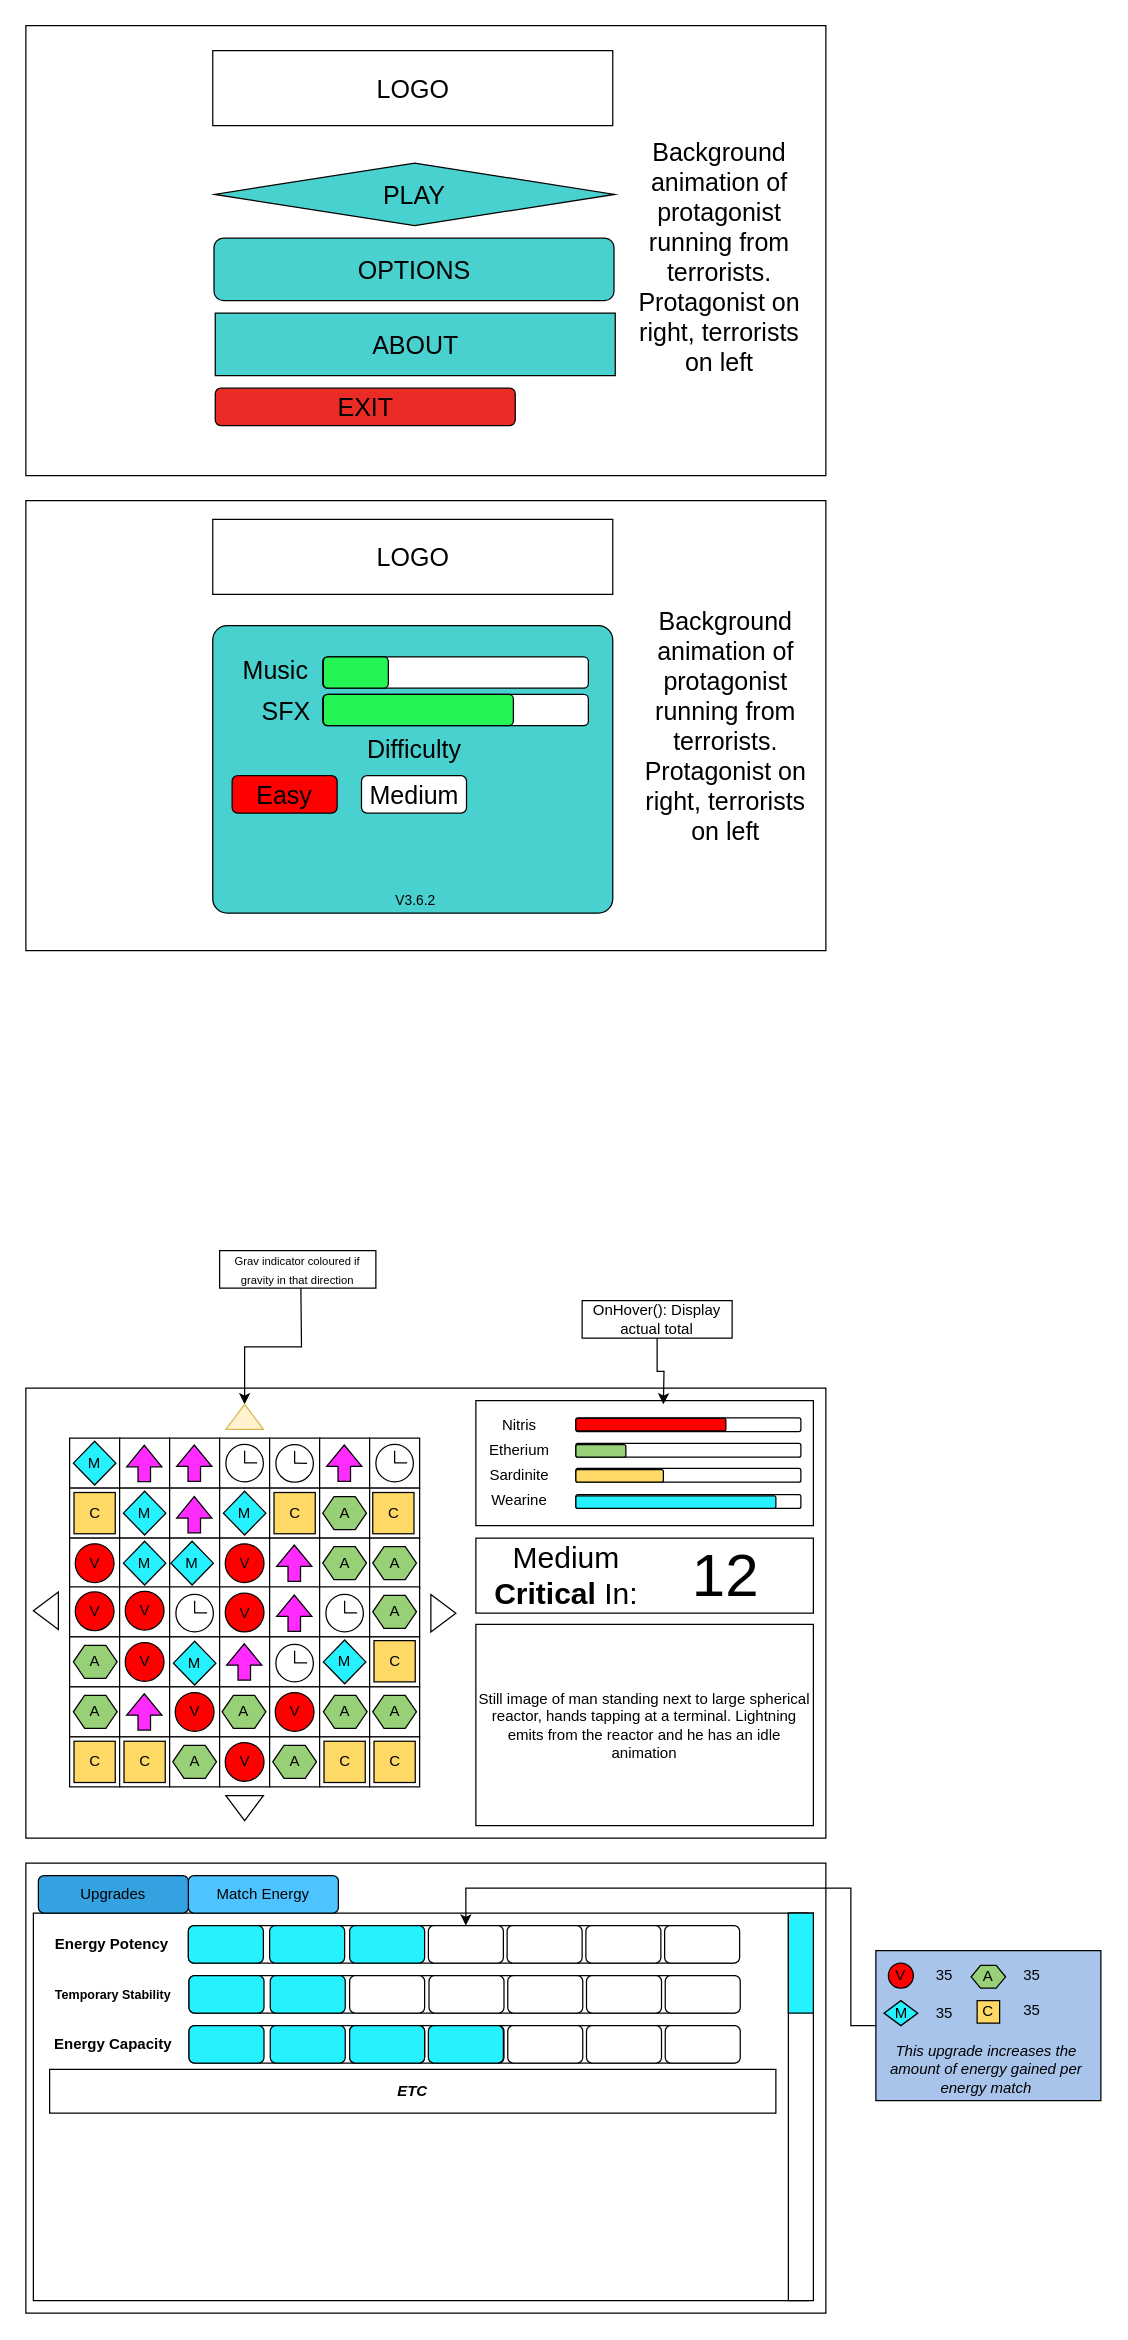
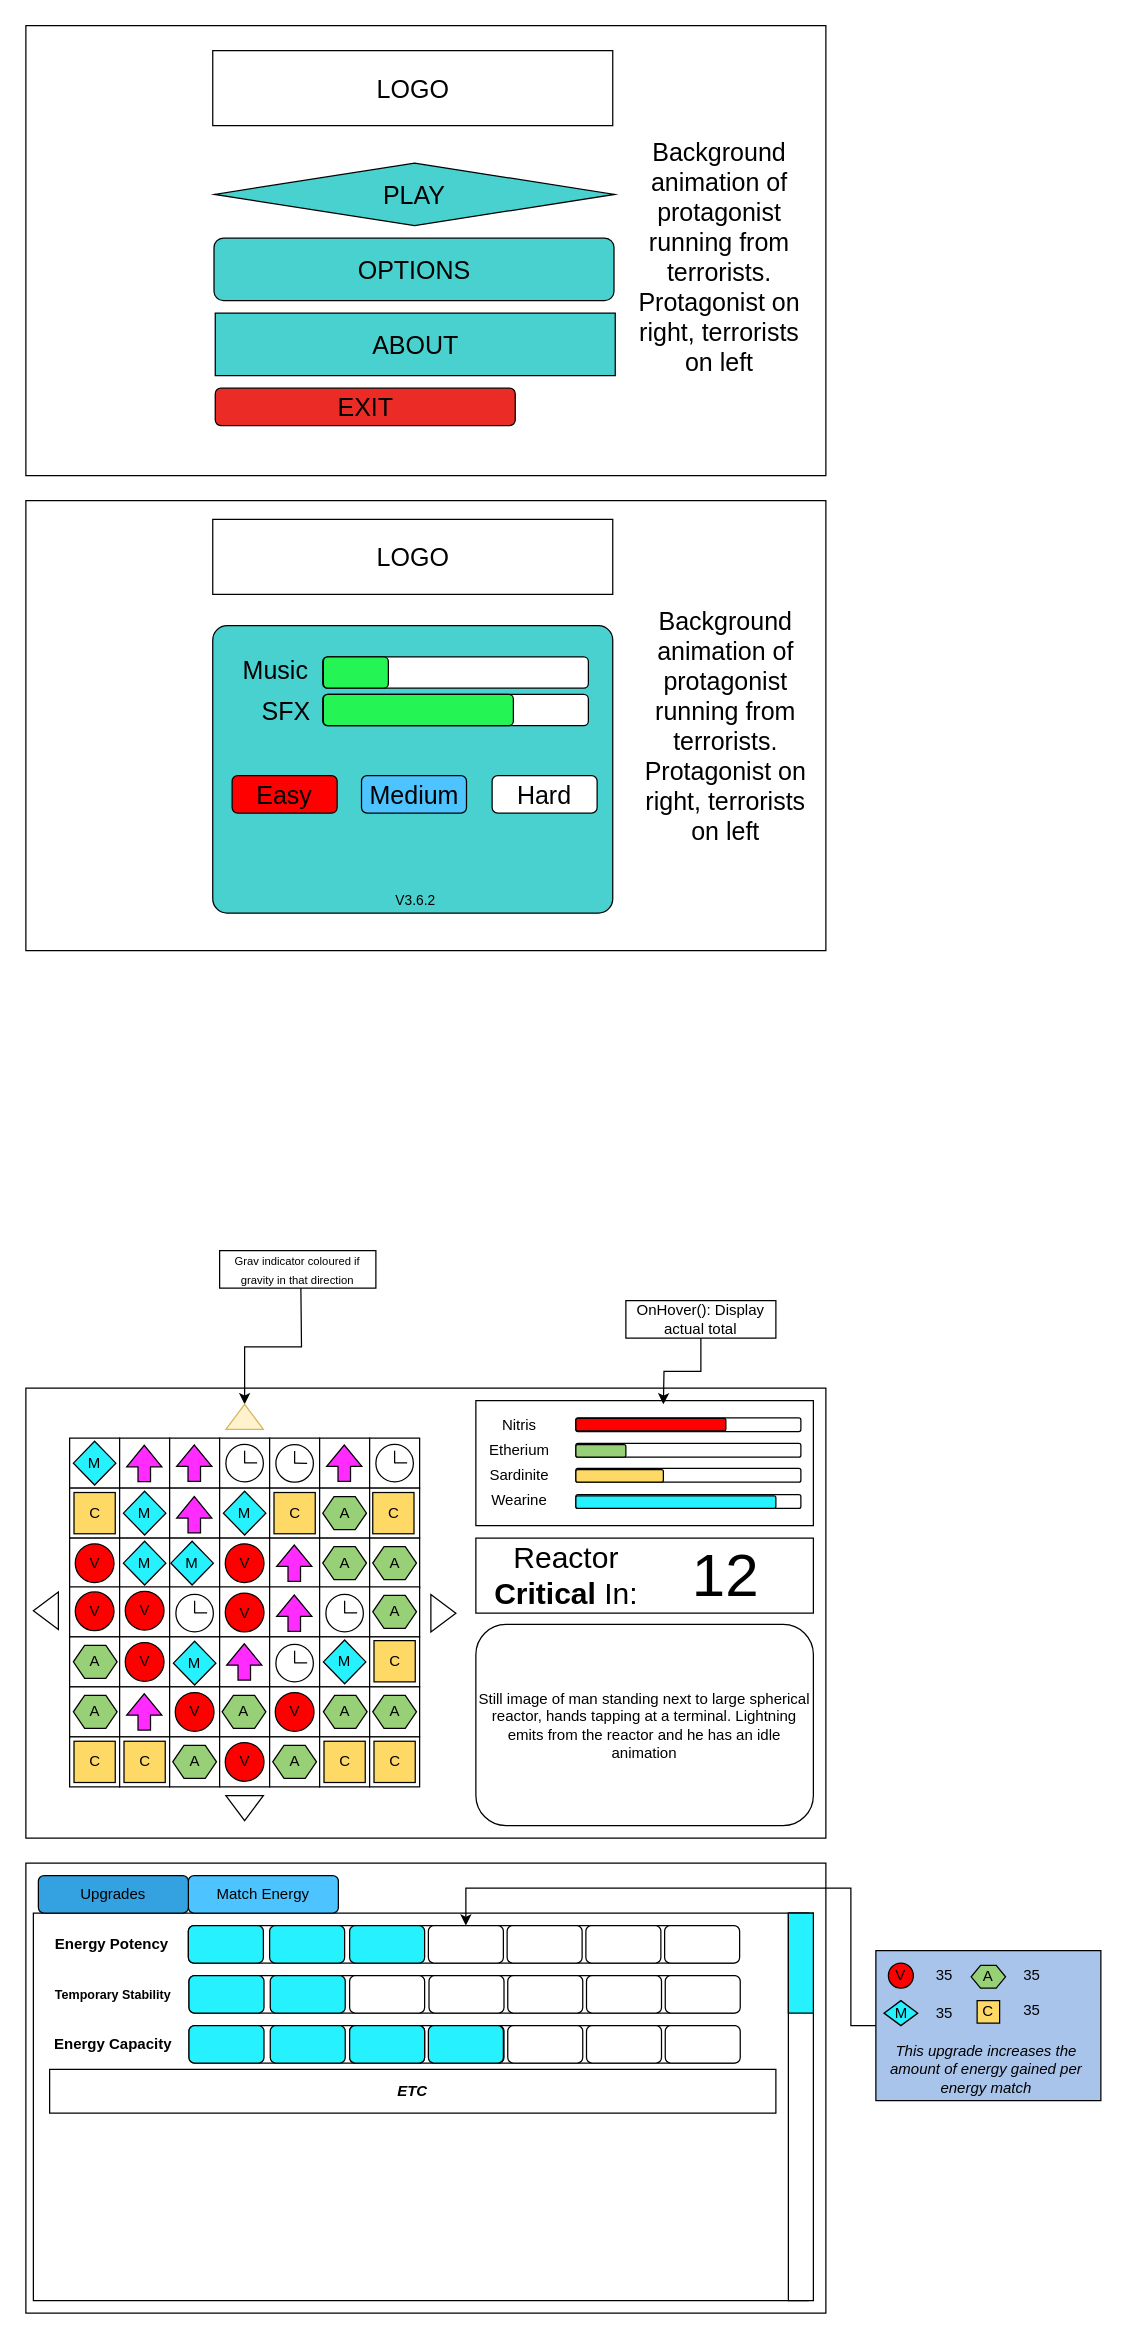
(414, 748) -> none
(414, 794) -> (414, 794)
none -> (544, 794)
(657, 1319) -> (701, 1319)
(566, 1576) -> (566, 1576)
(644, 1725) -> (644, 1725)
